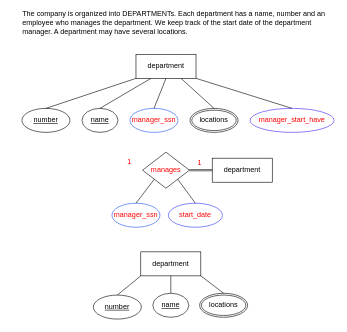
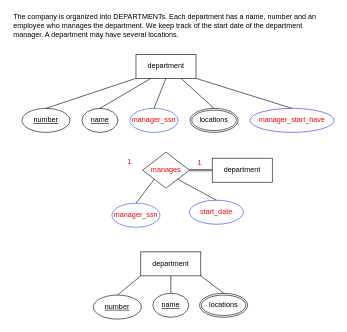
(176, 27) -> (167, 30)
(195, 215) -> (216, 212)
